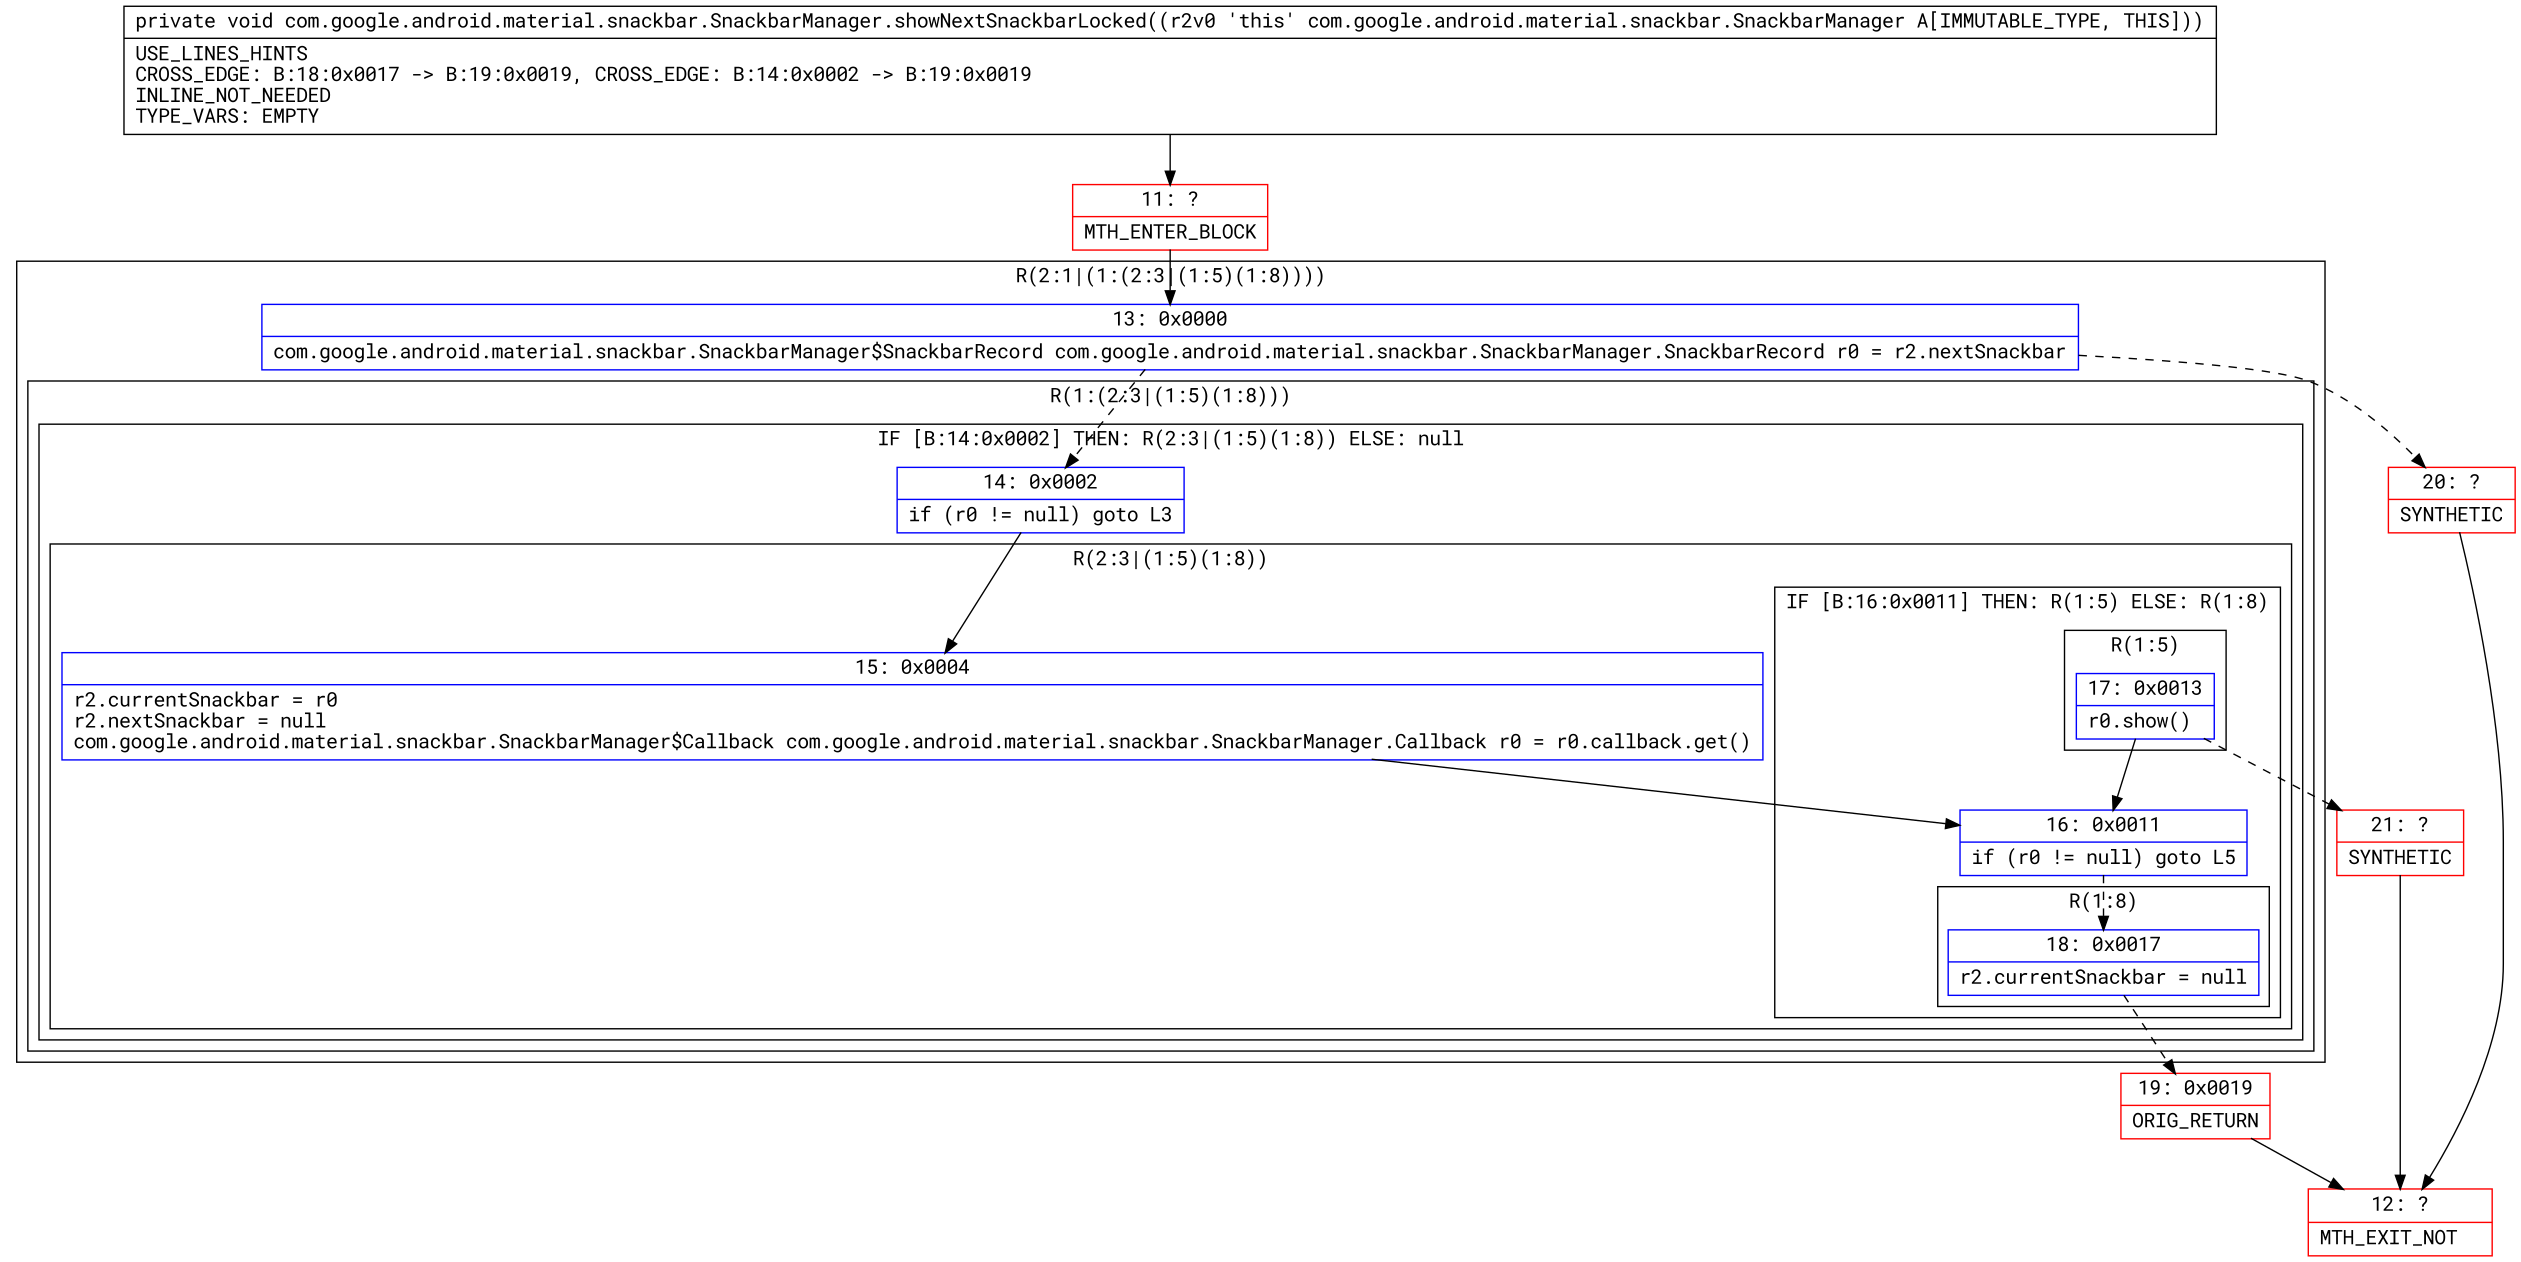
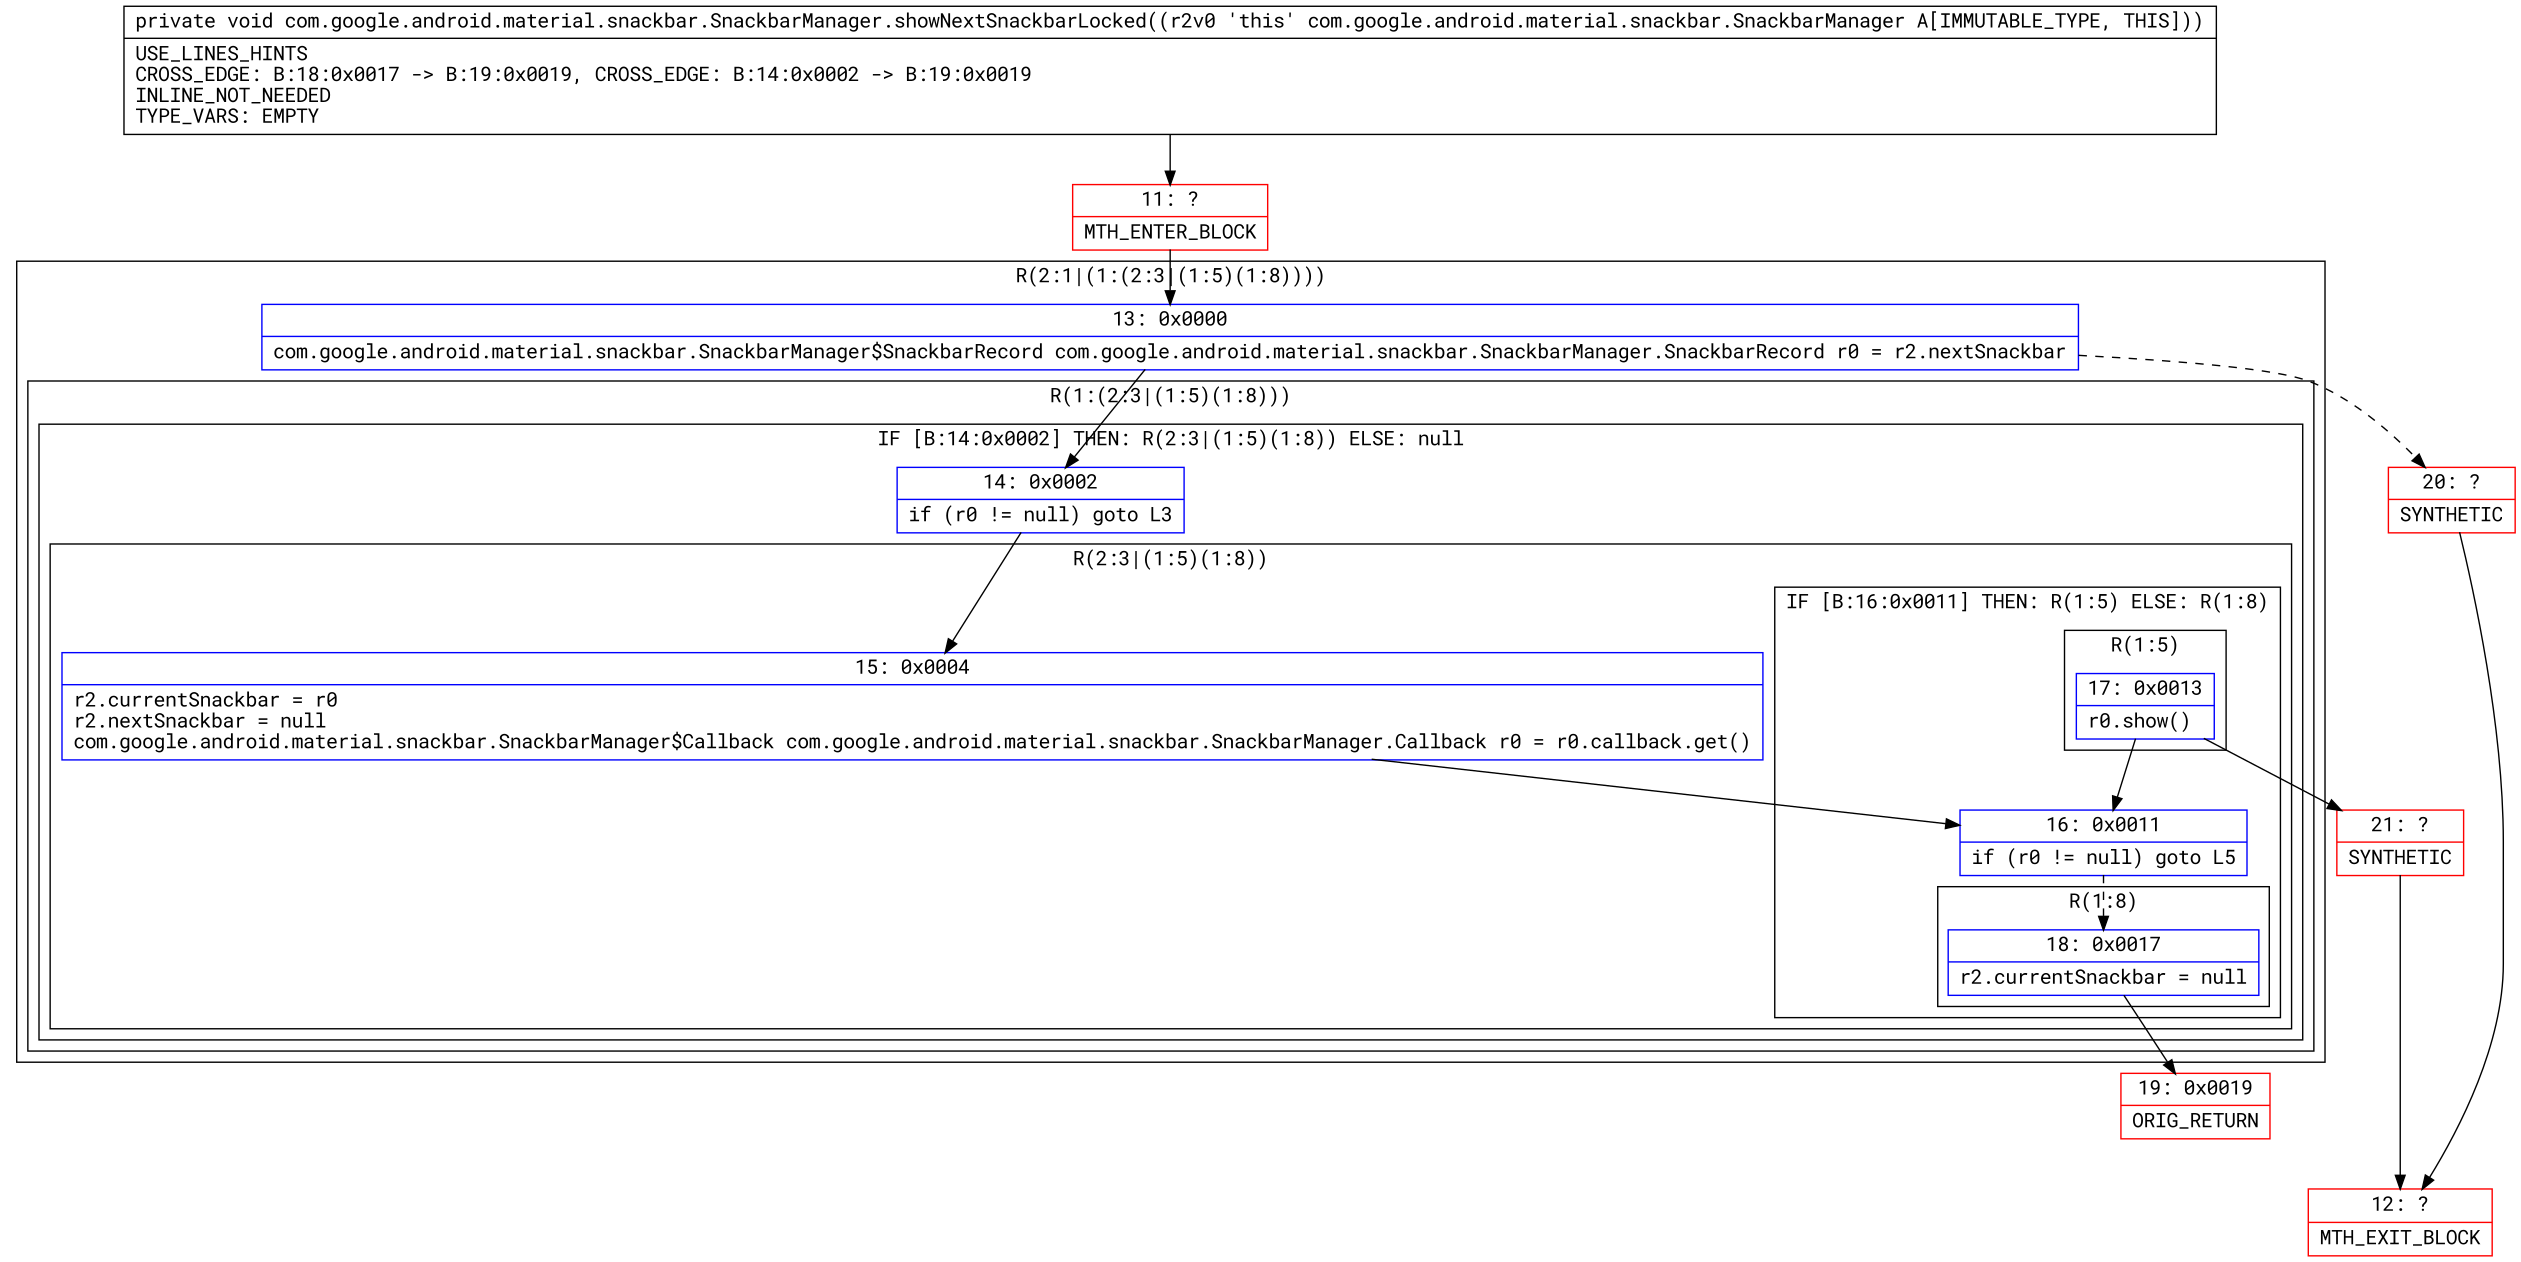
(1110, 413) -> (1110, 413)
(2266, 771) -> (2266, 771)
(2146, 1029) -> (2146, 1029)
(2291, 1160) -> none
(2389, 1238) -> (2400, 1238)
